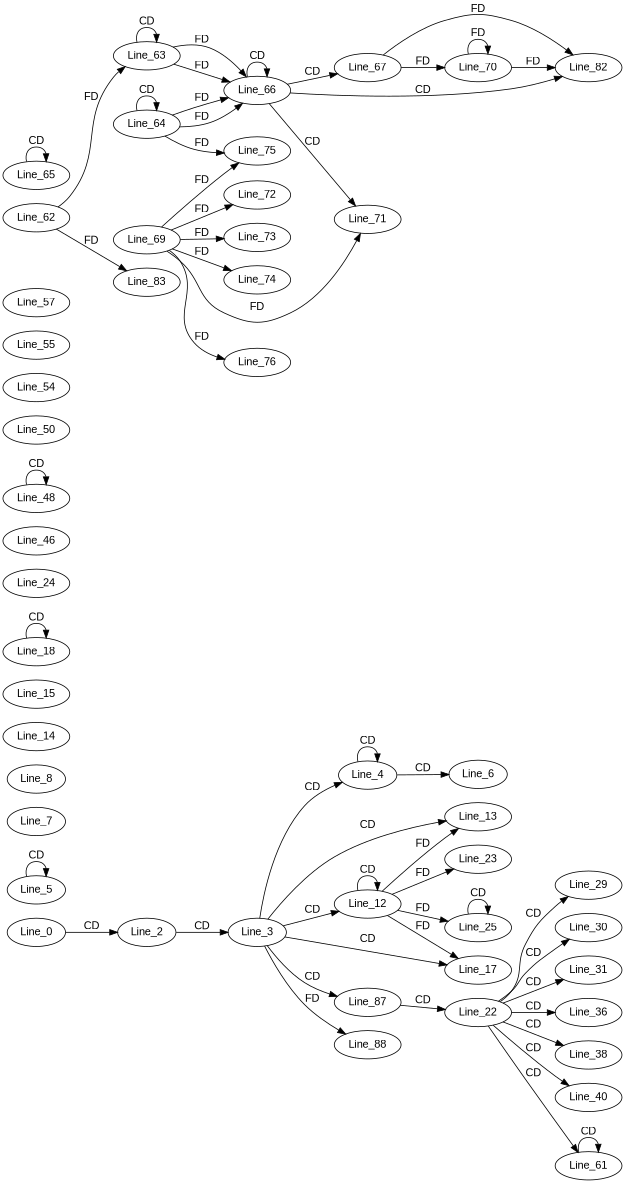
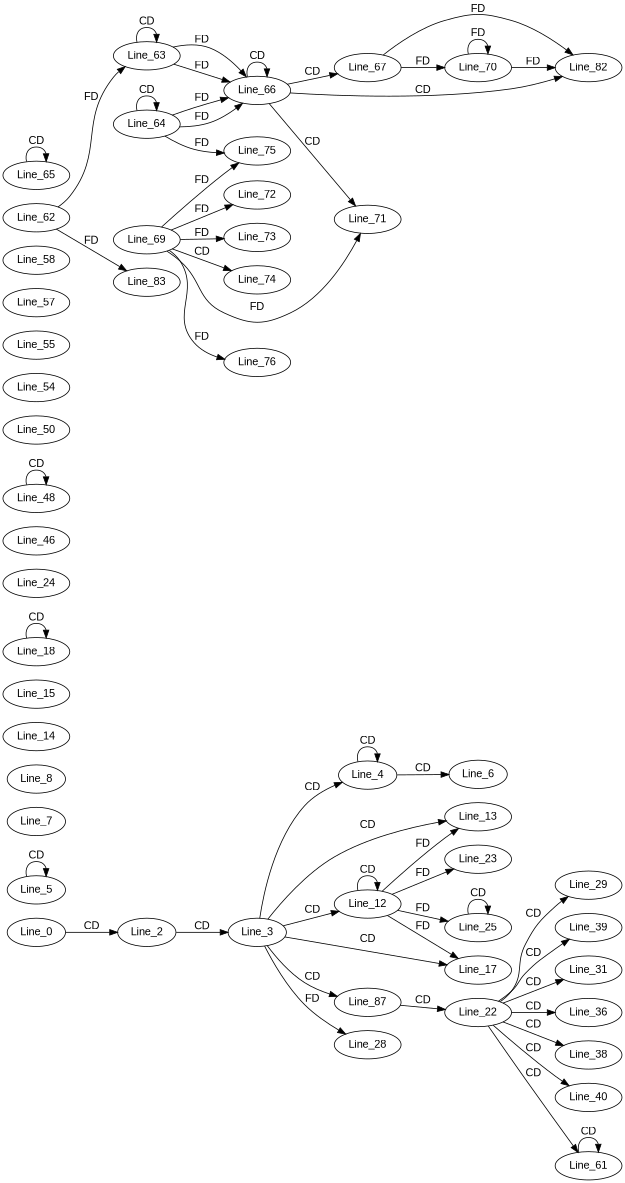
(202, 252) -> (202, 252)
none -> (36, 260)
(589, 928) -> (589, 928)
(368, 1045) -> (368, 1045)
